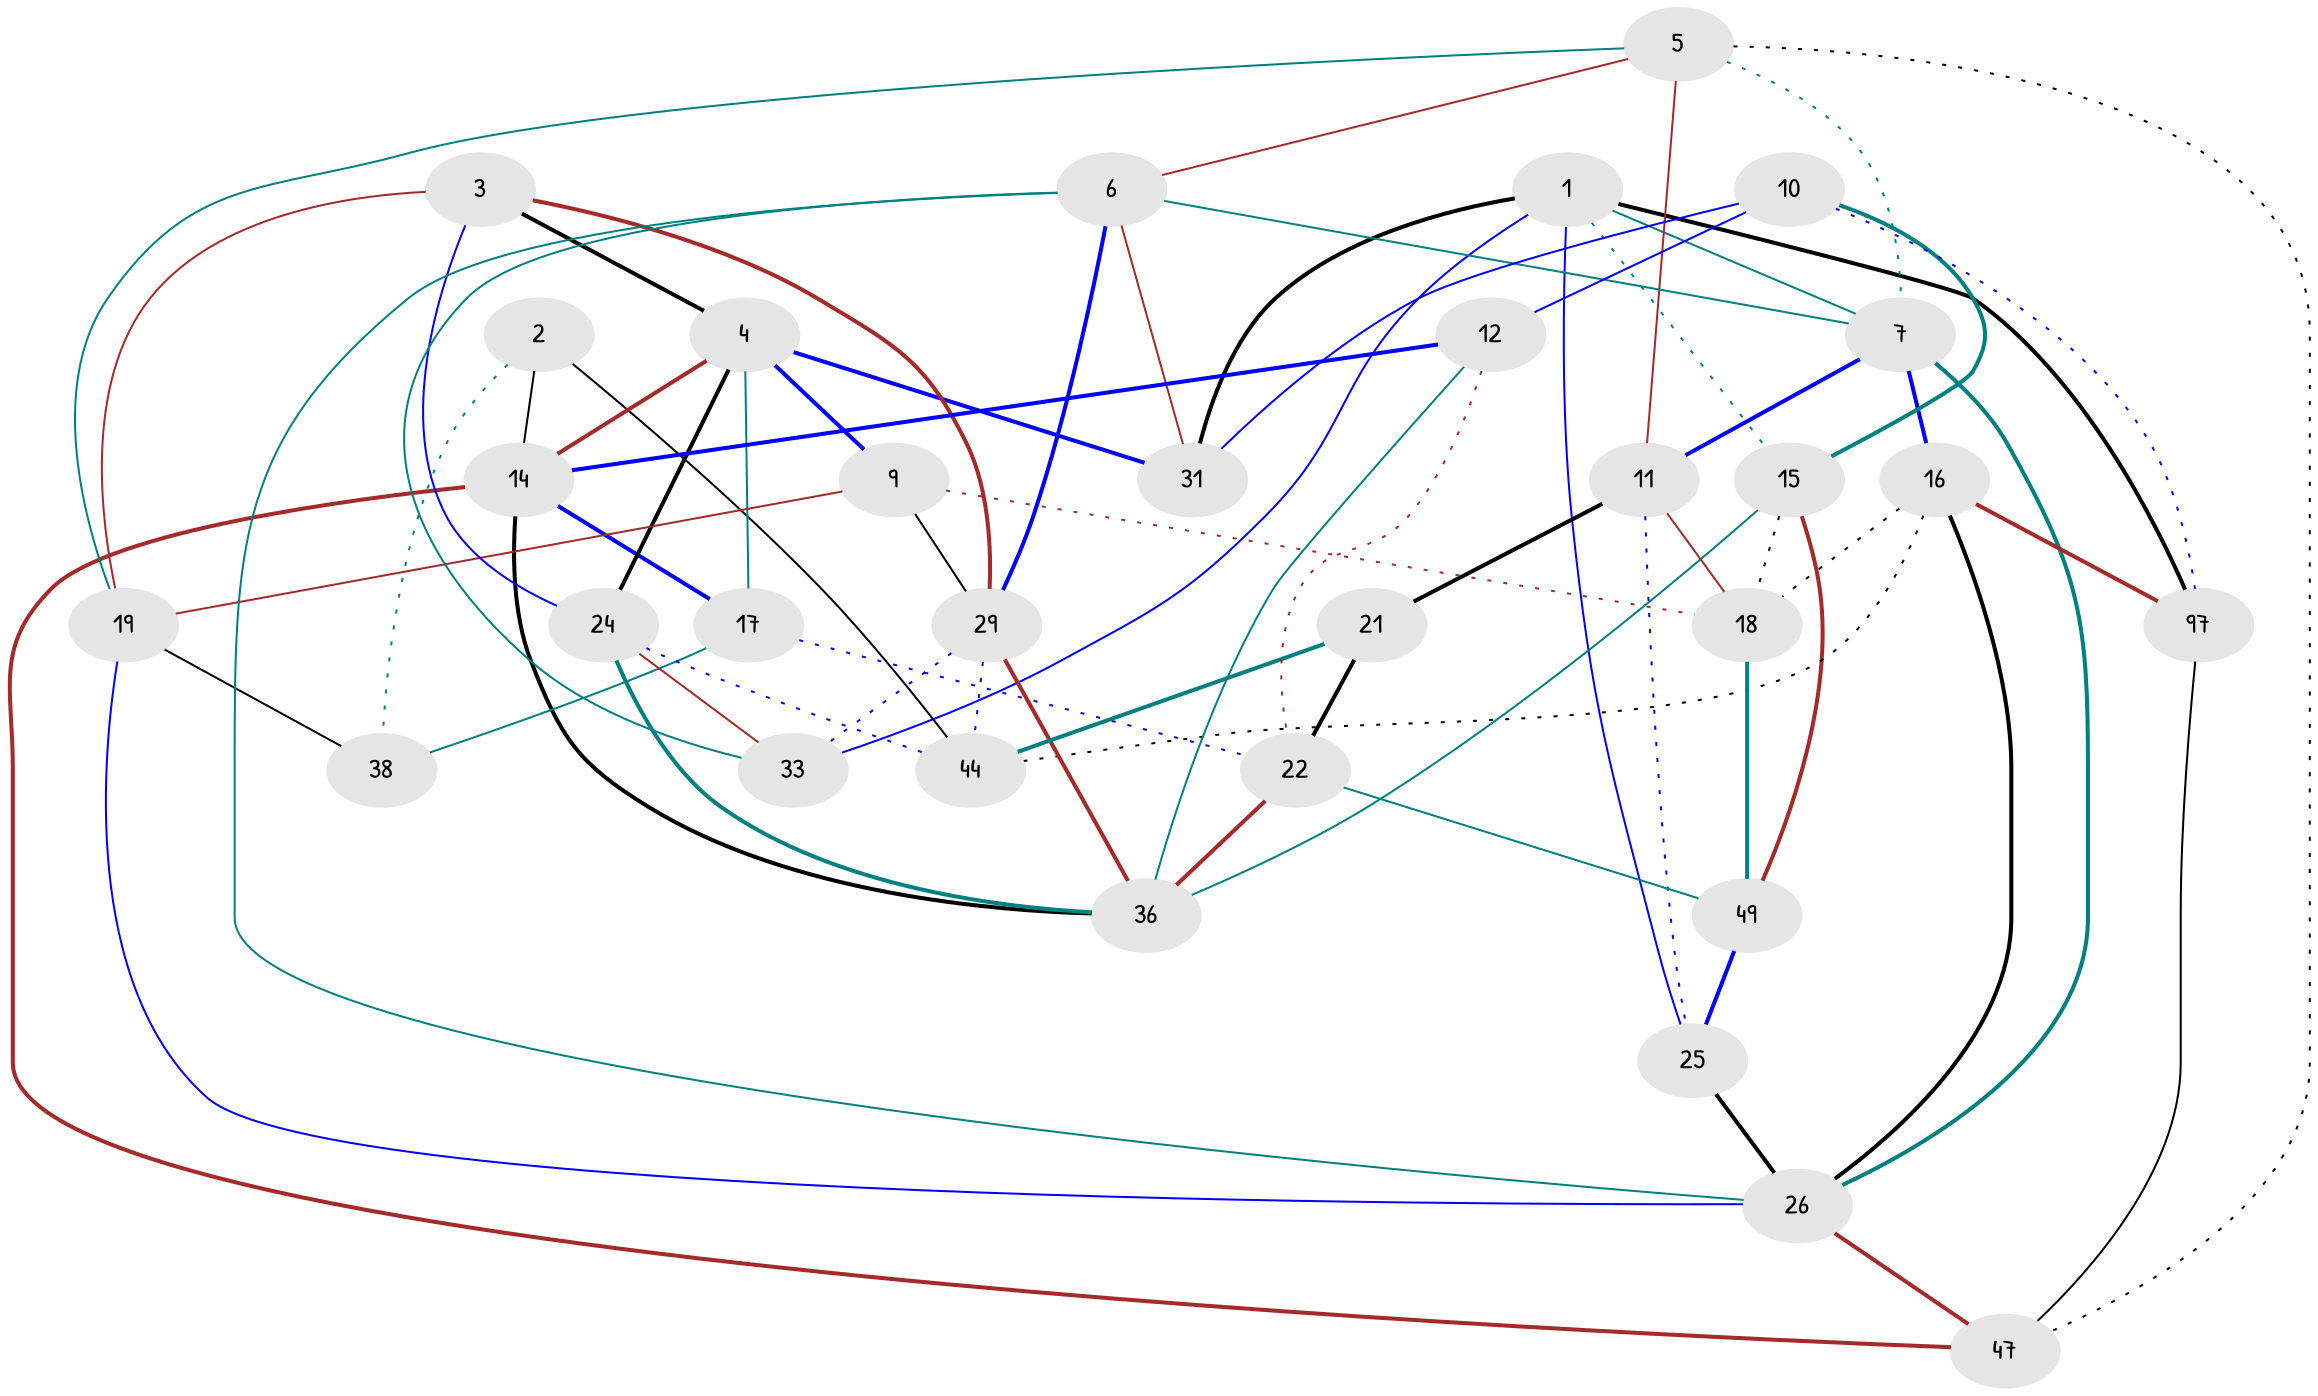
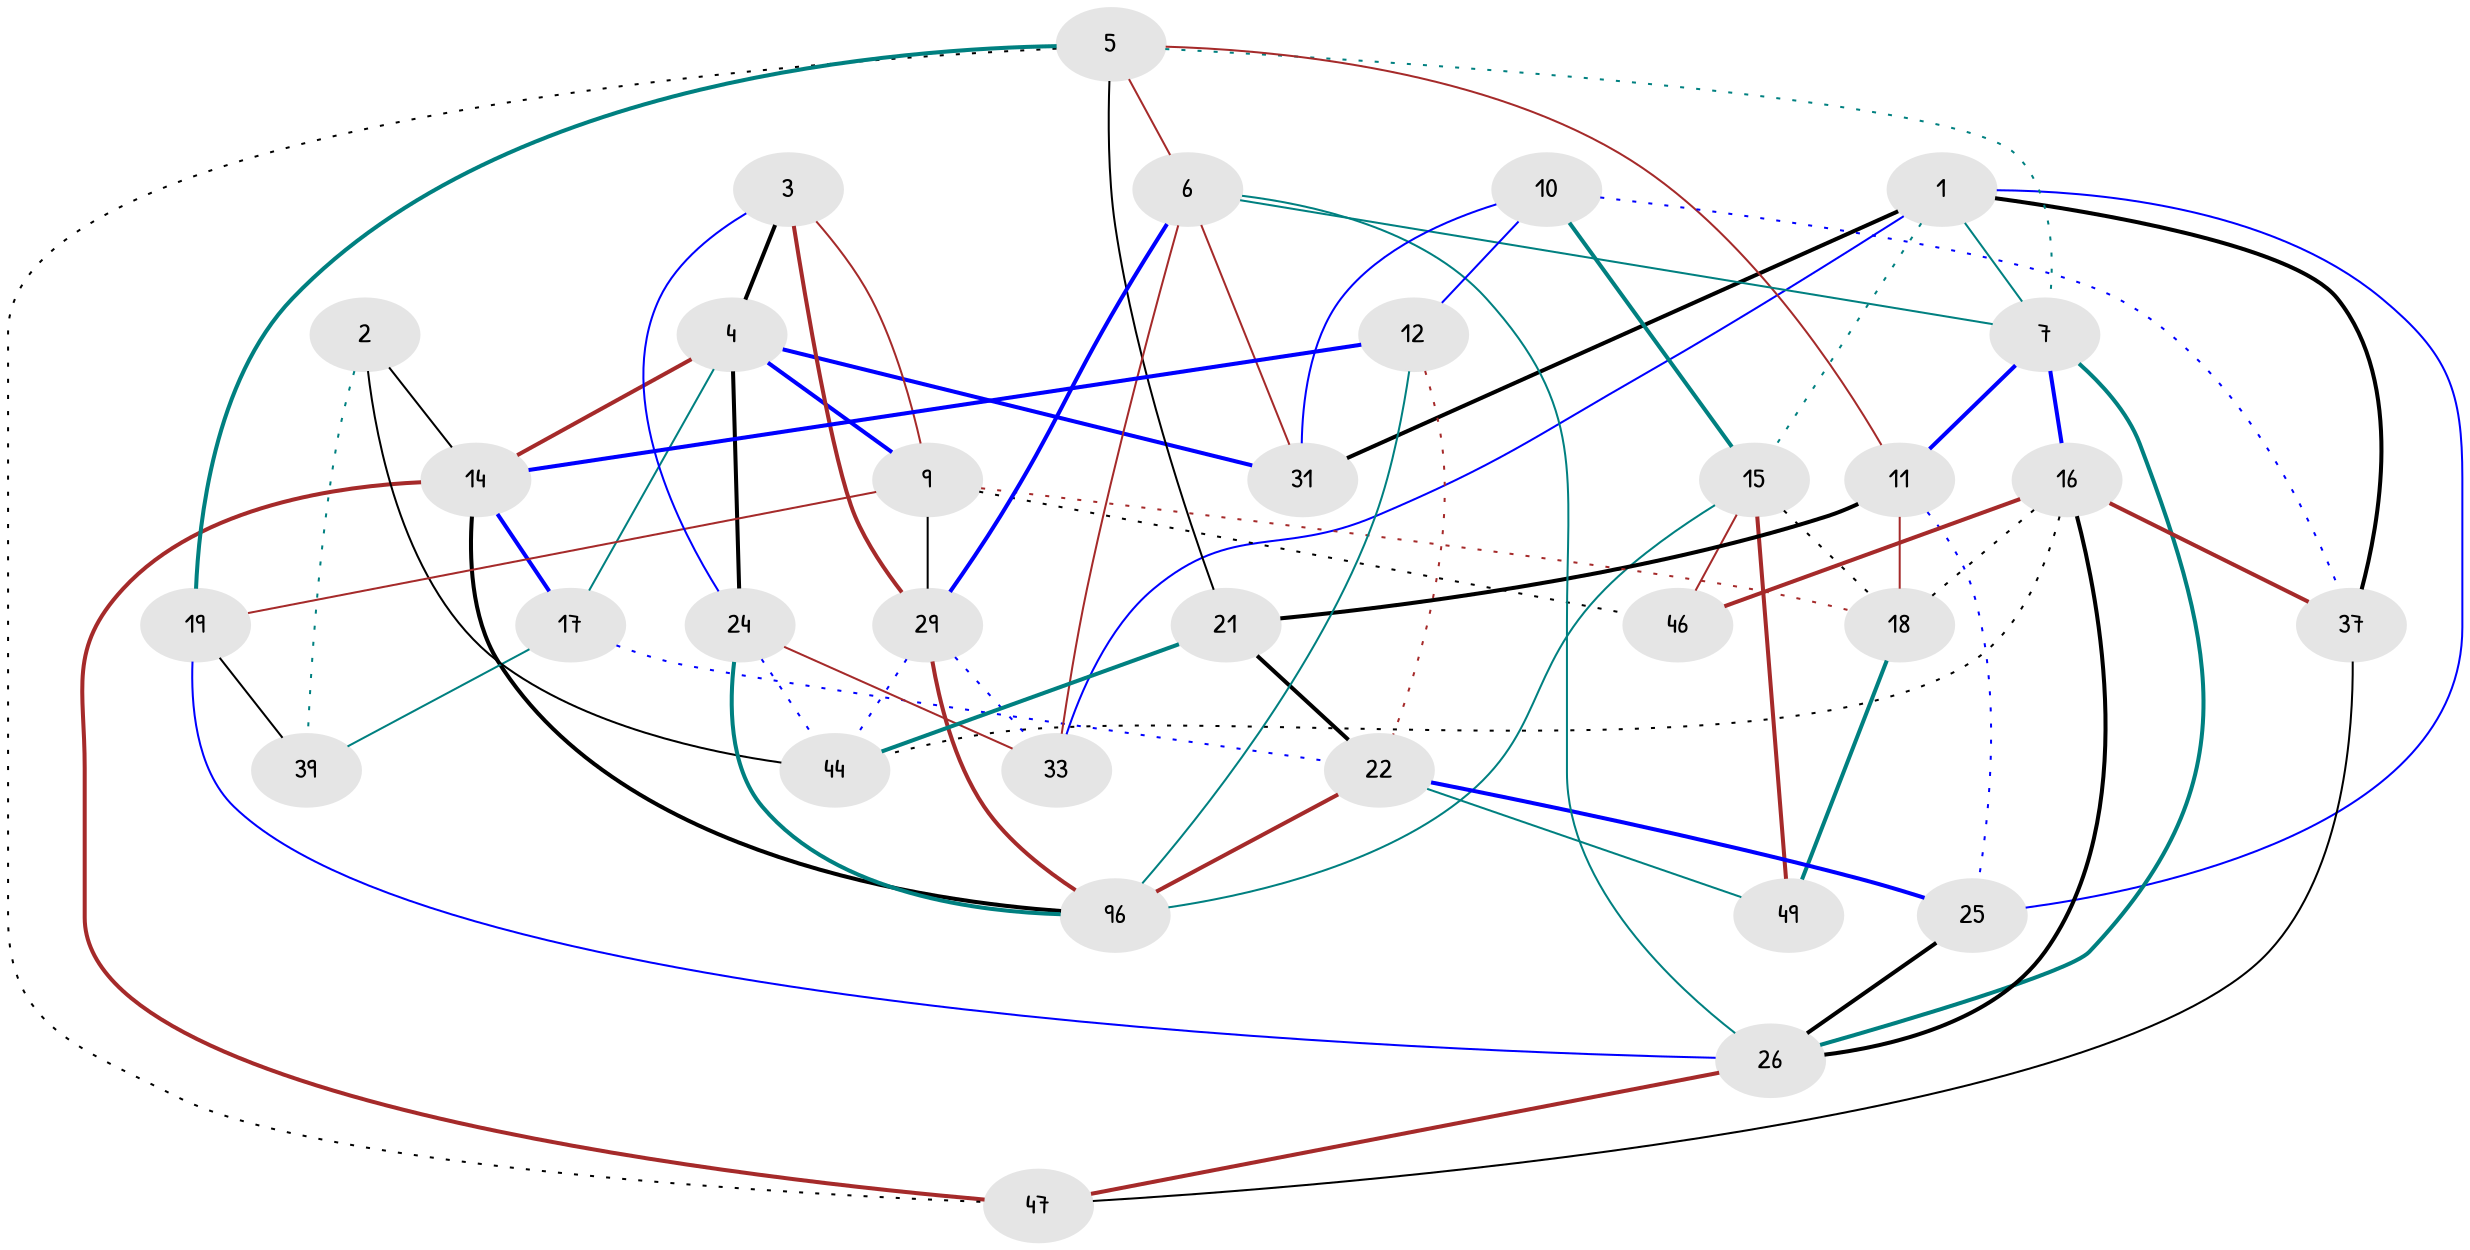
(692, 108) -> (504, 157)
(151, 297) -> (884, 325)
(452, 317) -> (1112, 478)
none -> (1135, 327)
none -> (1678, 625)
(2199, 625) -> (2351, 625)
(382, 770) -> (307, 770)
(1146, 916) -> (1115, 916)
(1720, 988) -> (1679, 835)
